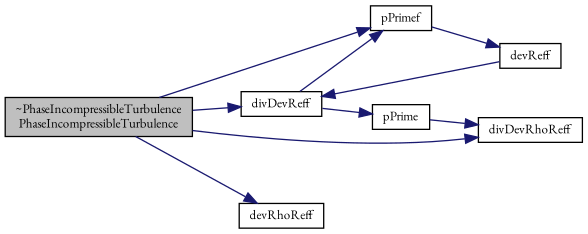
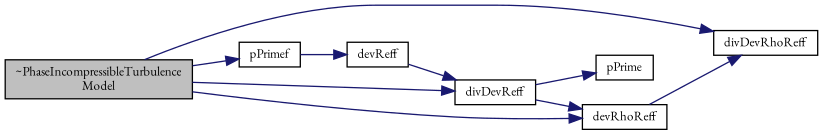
(336, 65) -> (552, 103)
(99, 117) -> (99, 79)
(447, 122) -> (690, 83)
